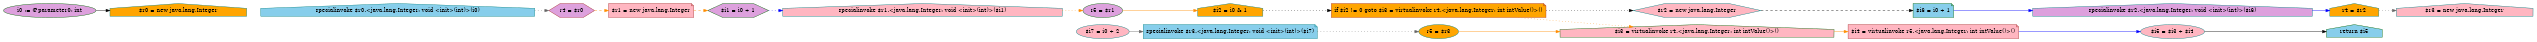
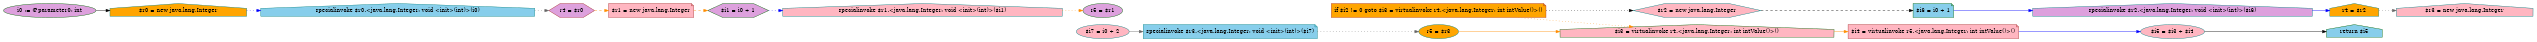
none -> (252, 11)
(1230, 11) -> none
